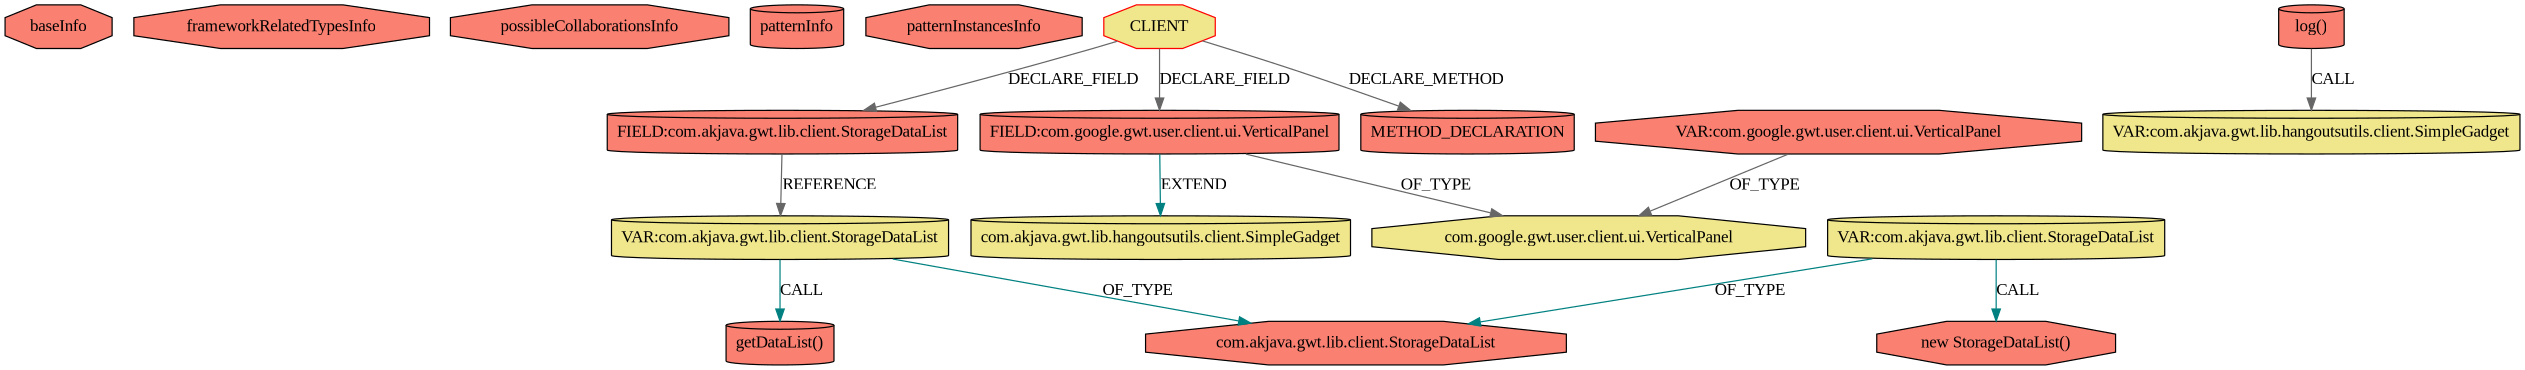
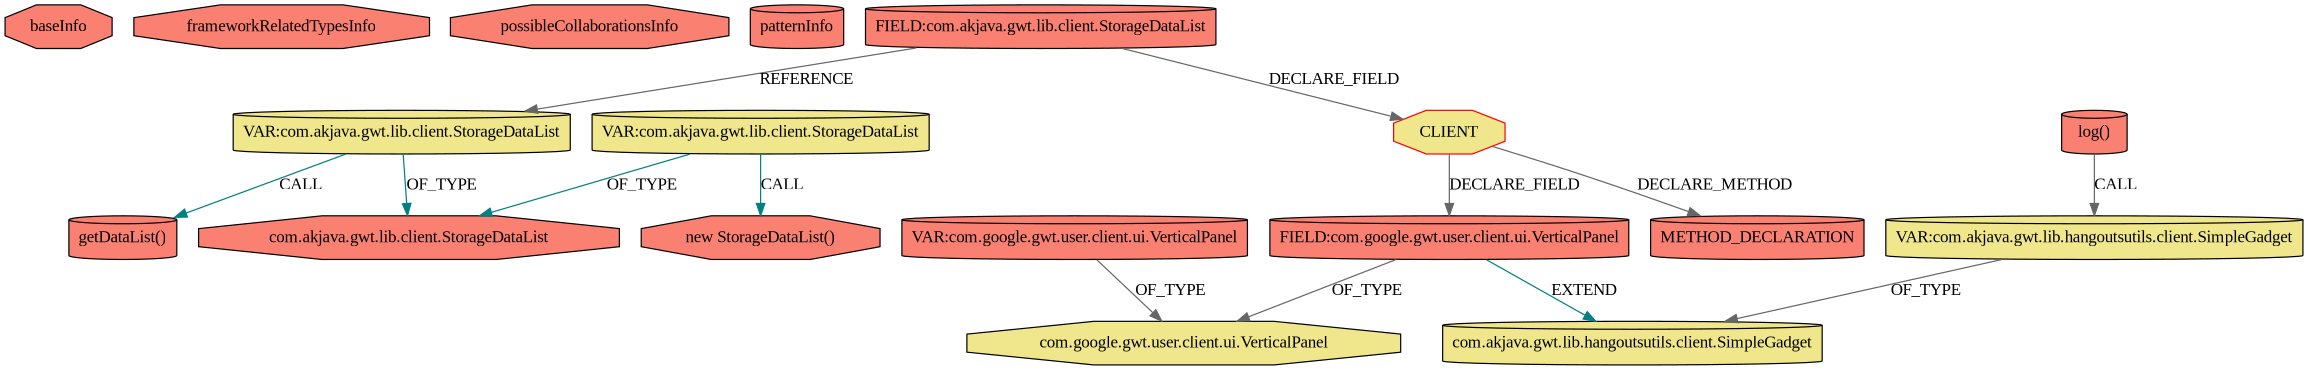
(974, 27) -> none
(997, 75) -> (1257, 82)
(1839, 132) -> (1075, 238)
none -> (1869, 289)
